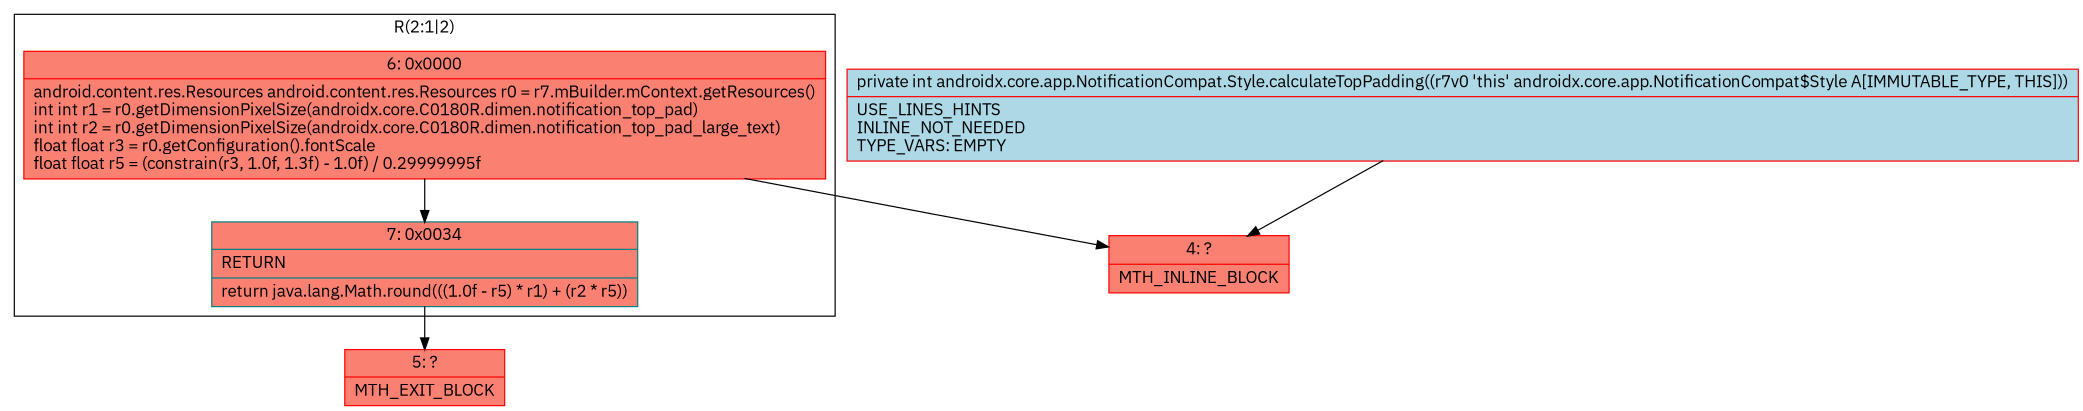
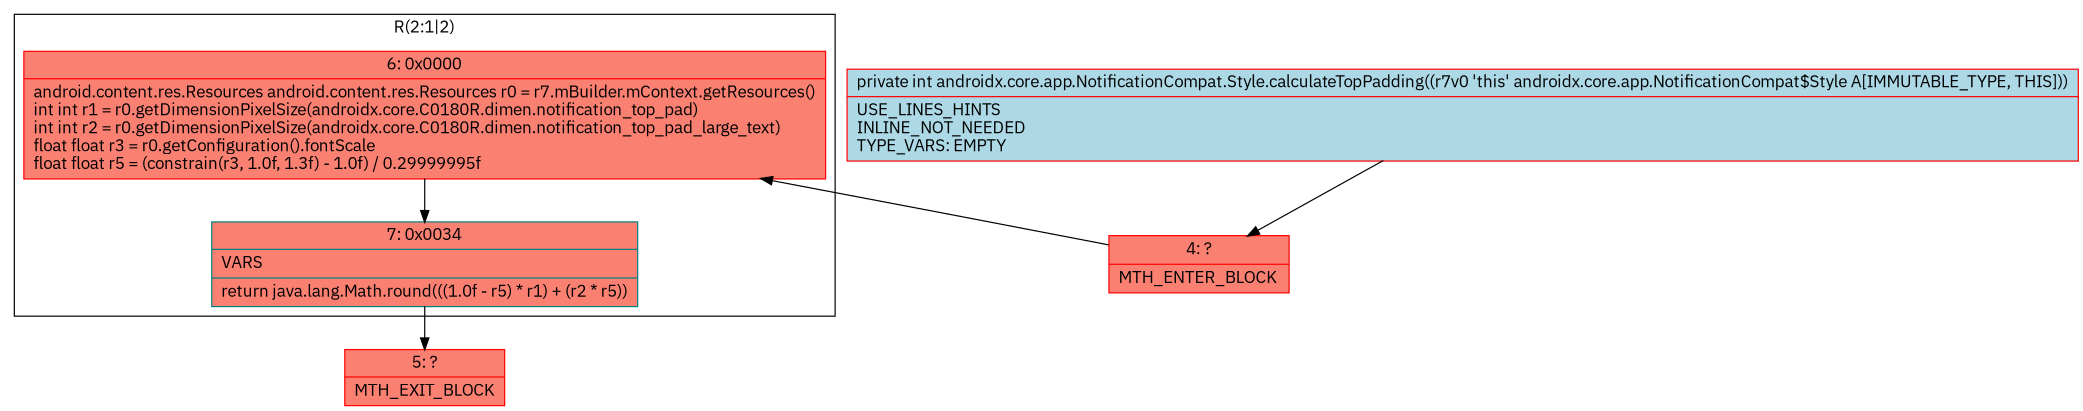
(921, 212) -> (941, 213)
(254, 263) -> (242, 263)
(1199, 278) -> (1198, 278)
